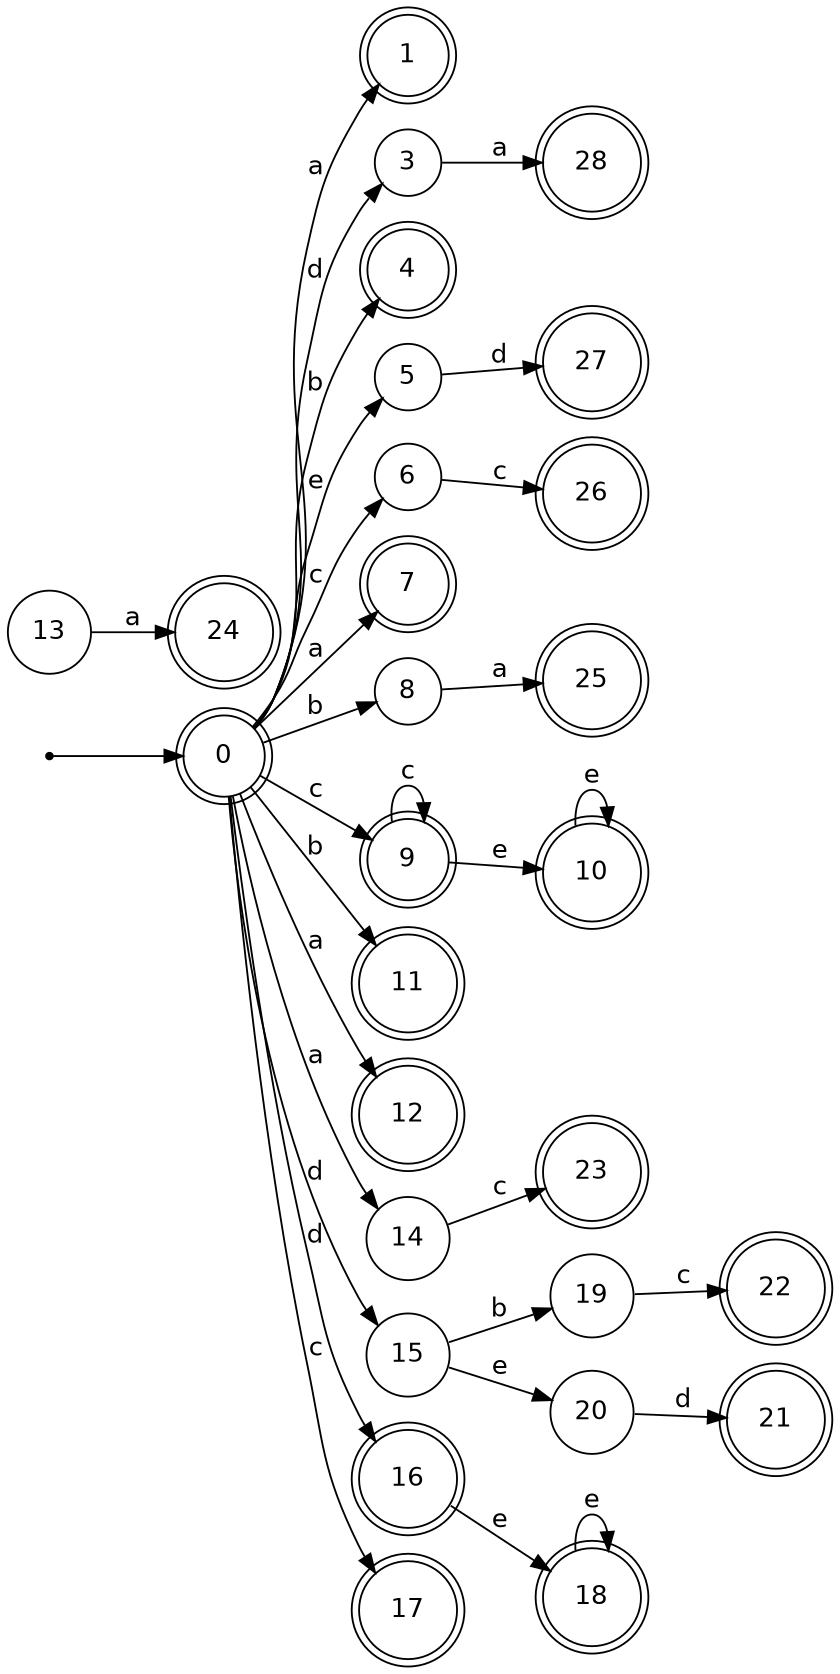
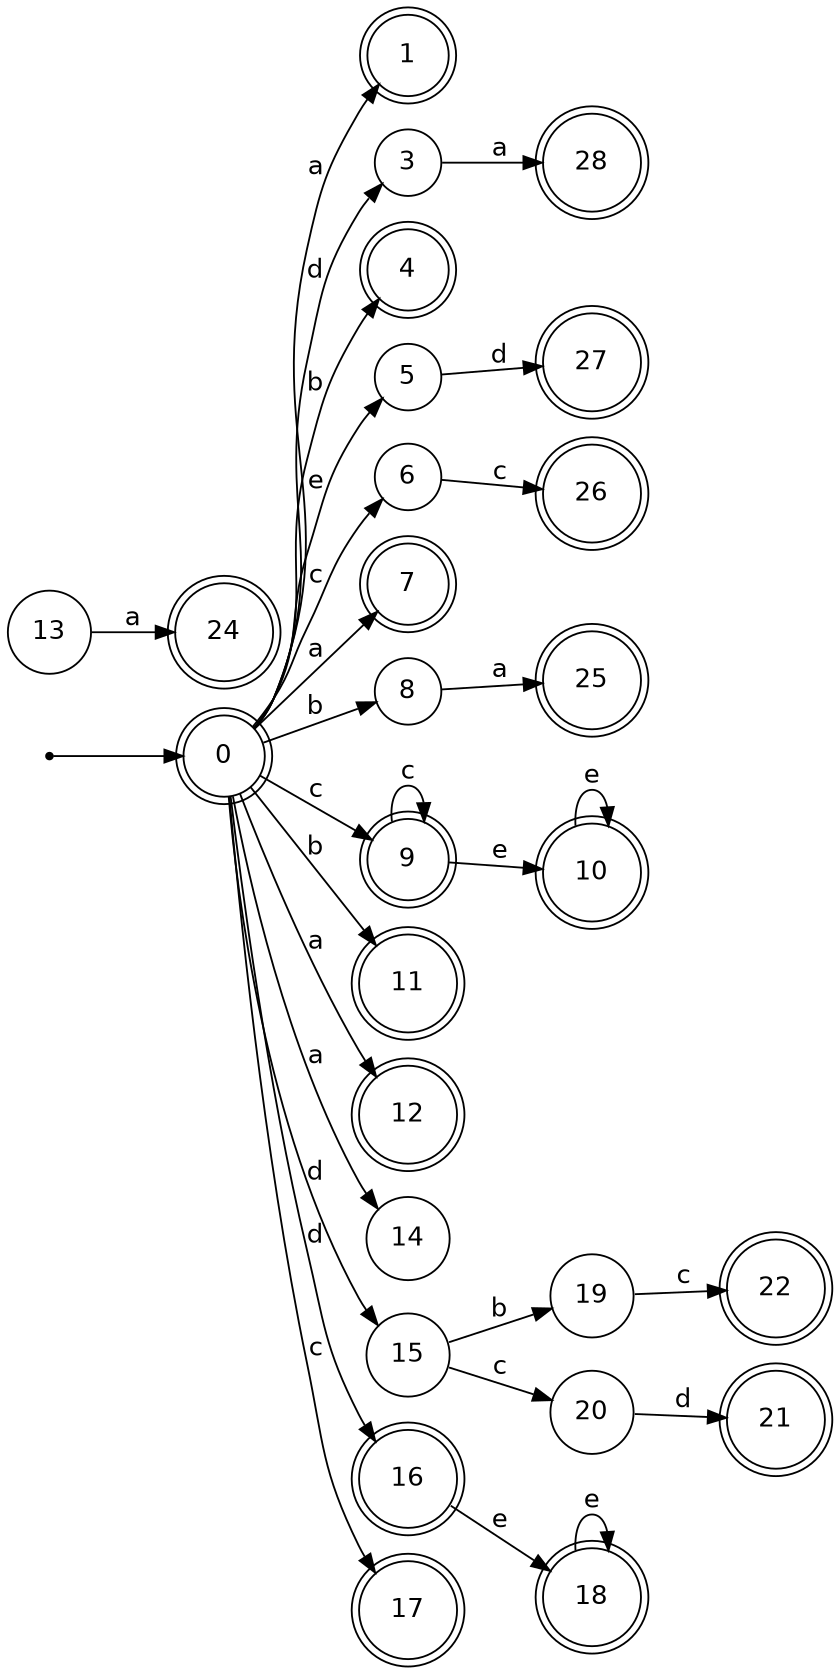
(592, 1172) -> none
(500, 1367) -> (500, 1367)
